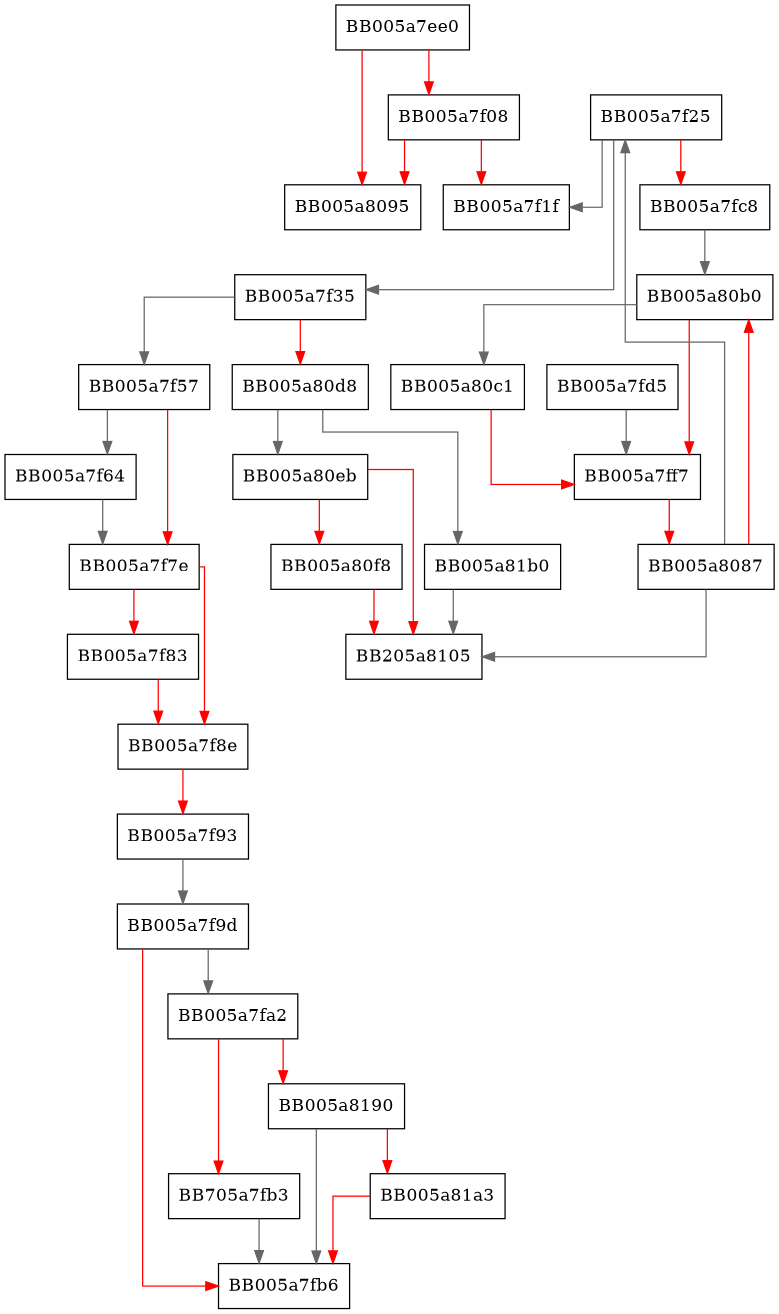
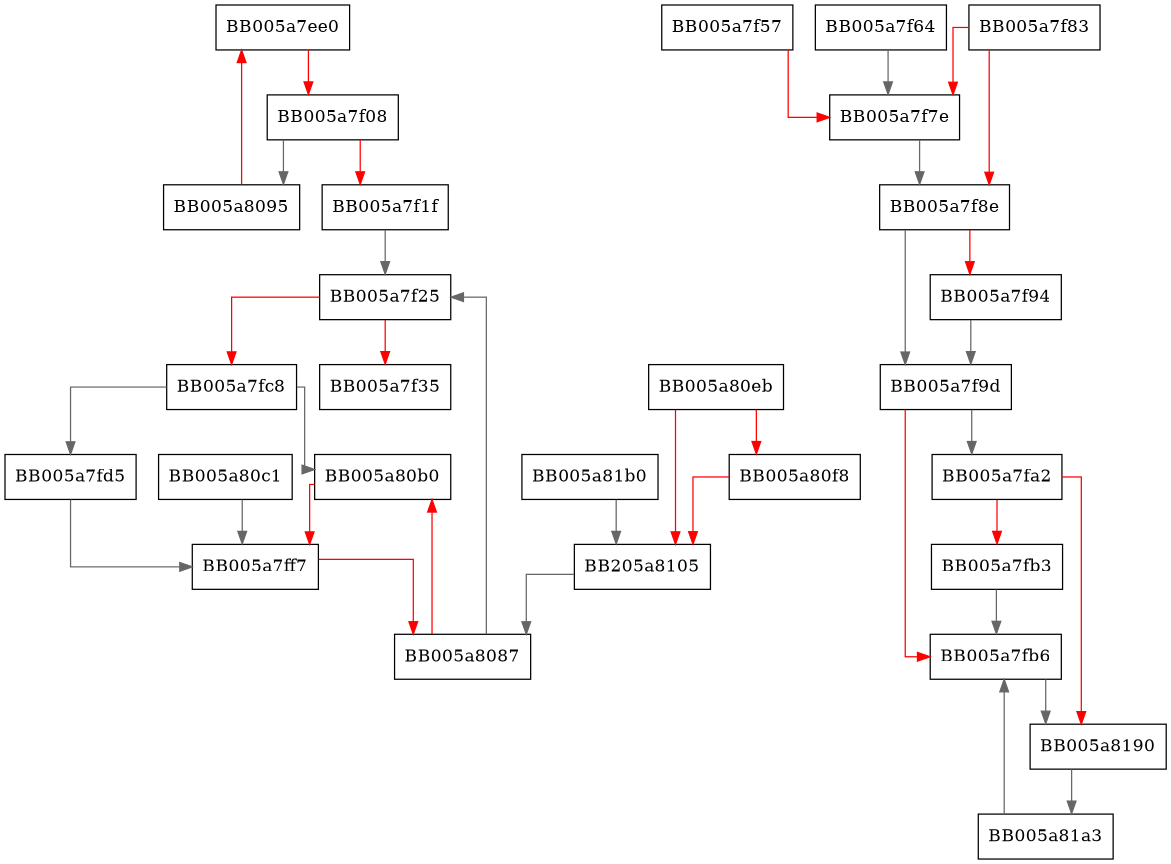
(362, 111) -> (242, 124)
(405, 156) -> (283, 156)
(602, 184) -> (385, 246)
(571, 290) -> (385, 336)
none -> (905, 291)
(162, 297) -> none
(537, 305) -> none
none -> (91, 387)
(300, 387) -> none
(107, 426) -> none
(491, 482) -> (242, 516)
(134, 605) -> (953, 47)
(204, 637) -> (920, 156)
(634, 657) -> (527, 574)
(183, 837) -> (996, 297)
(387, 1145) -> (1072, 785)
(316, 1190) -> (1046, 695)
(234, 1196) -> (997, 567)
(333, 1205) -> (1004, 753)
